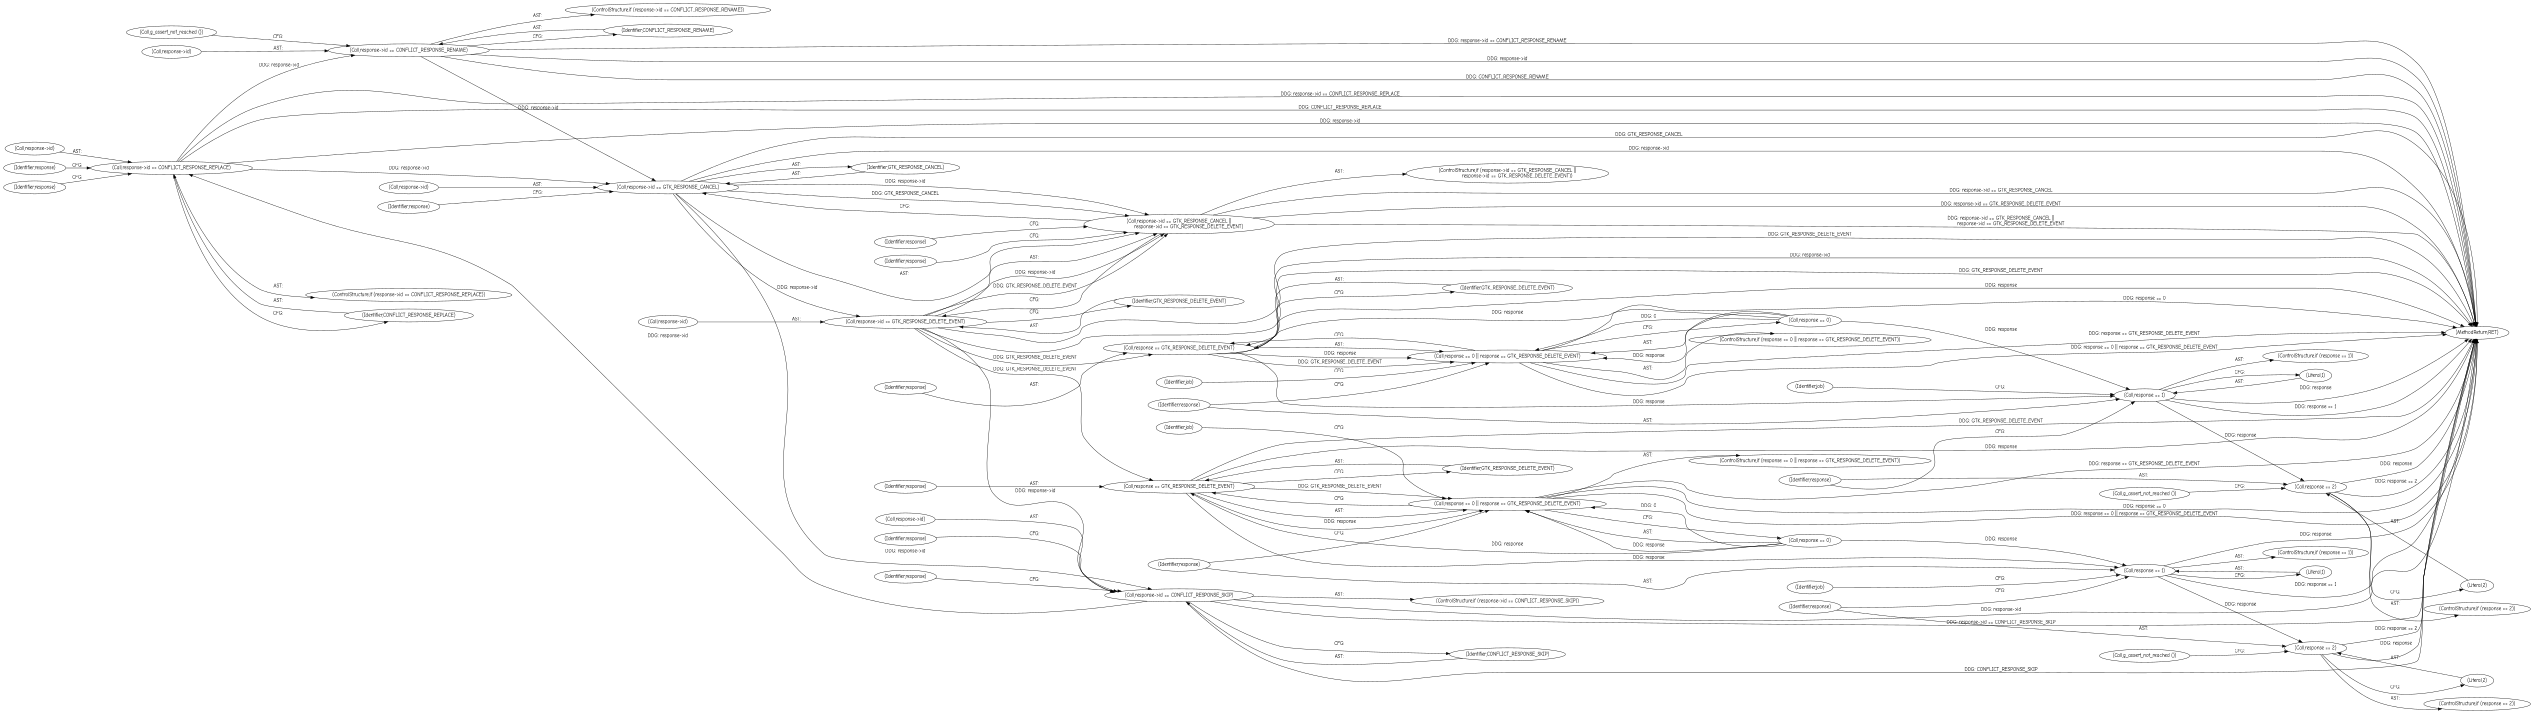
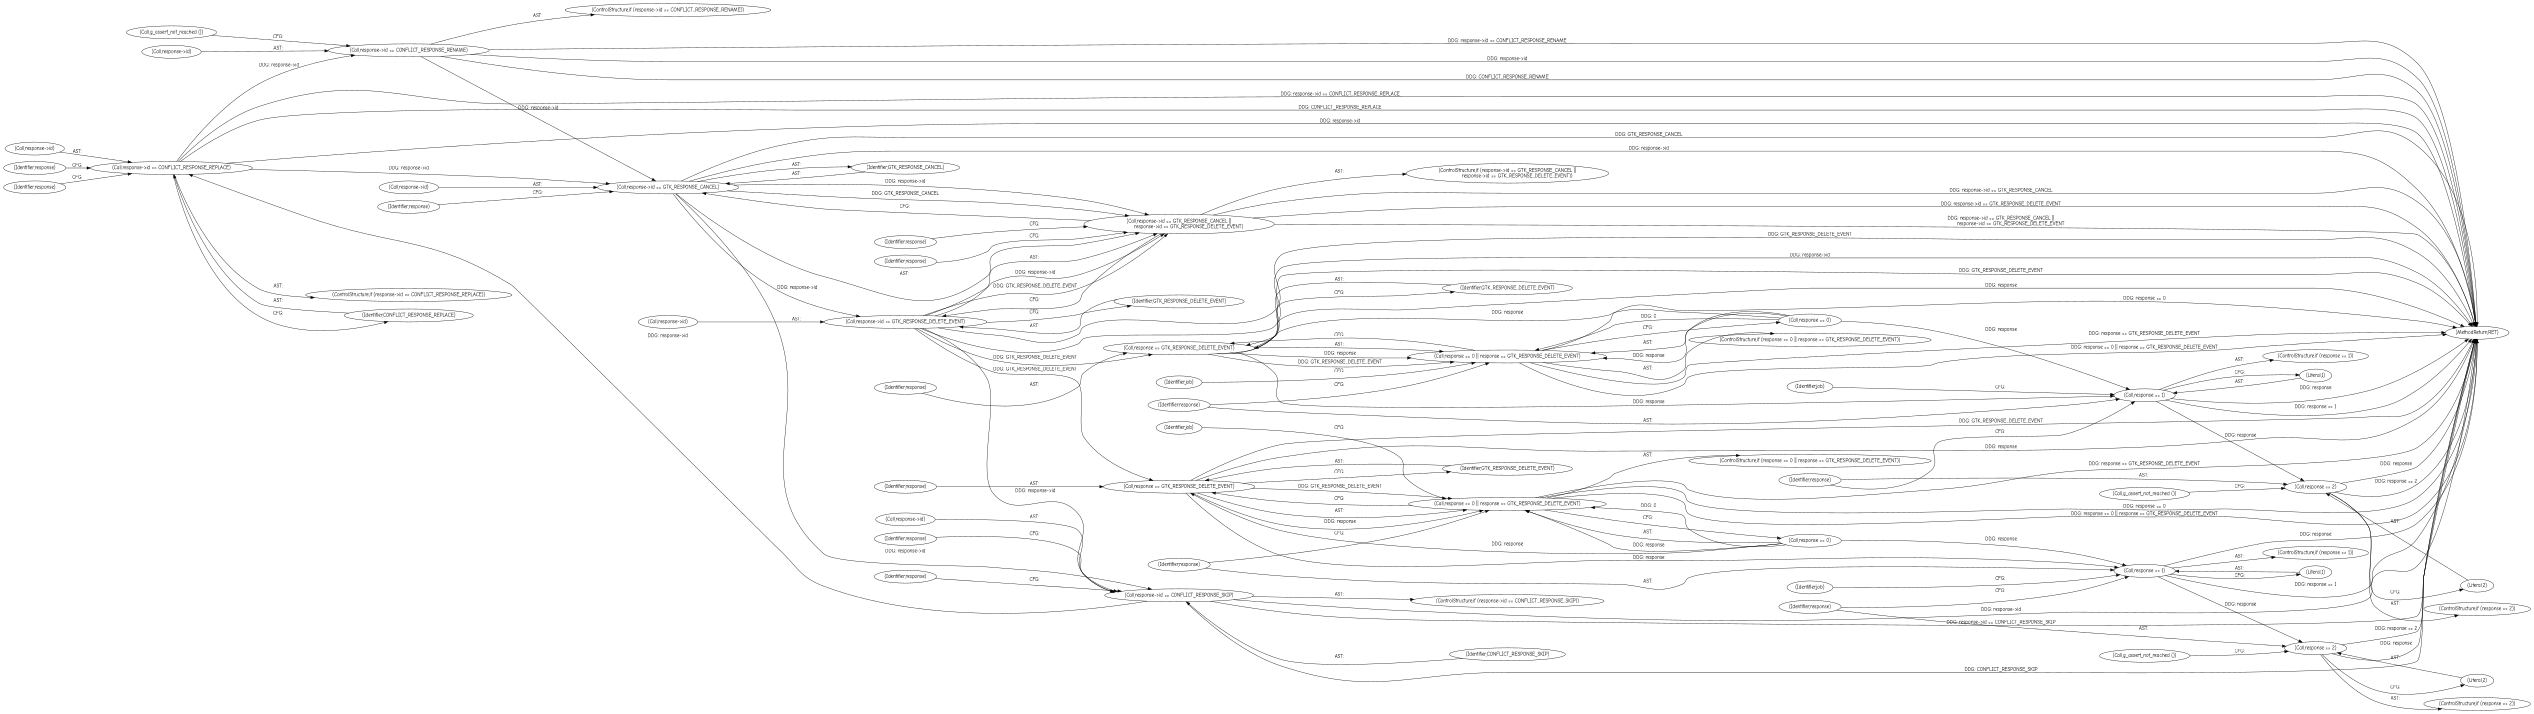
(668, 31) -> none
(1312, 650) -> none
